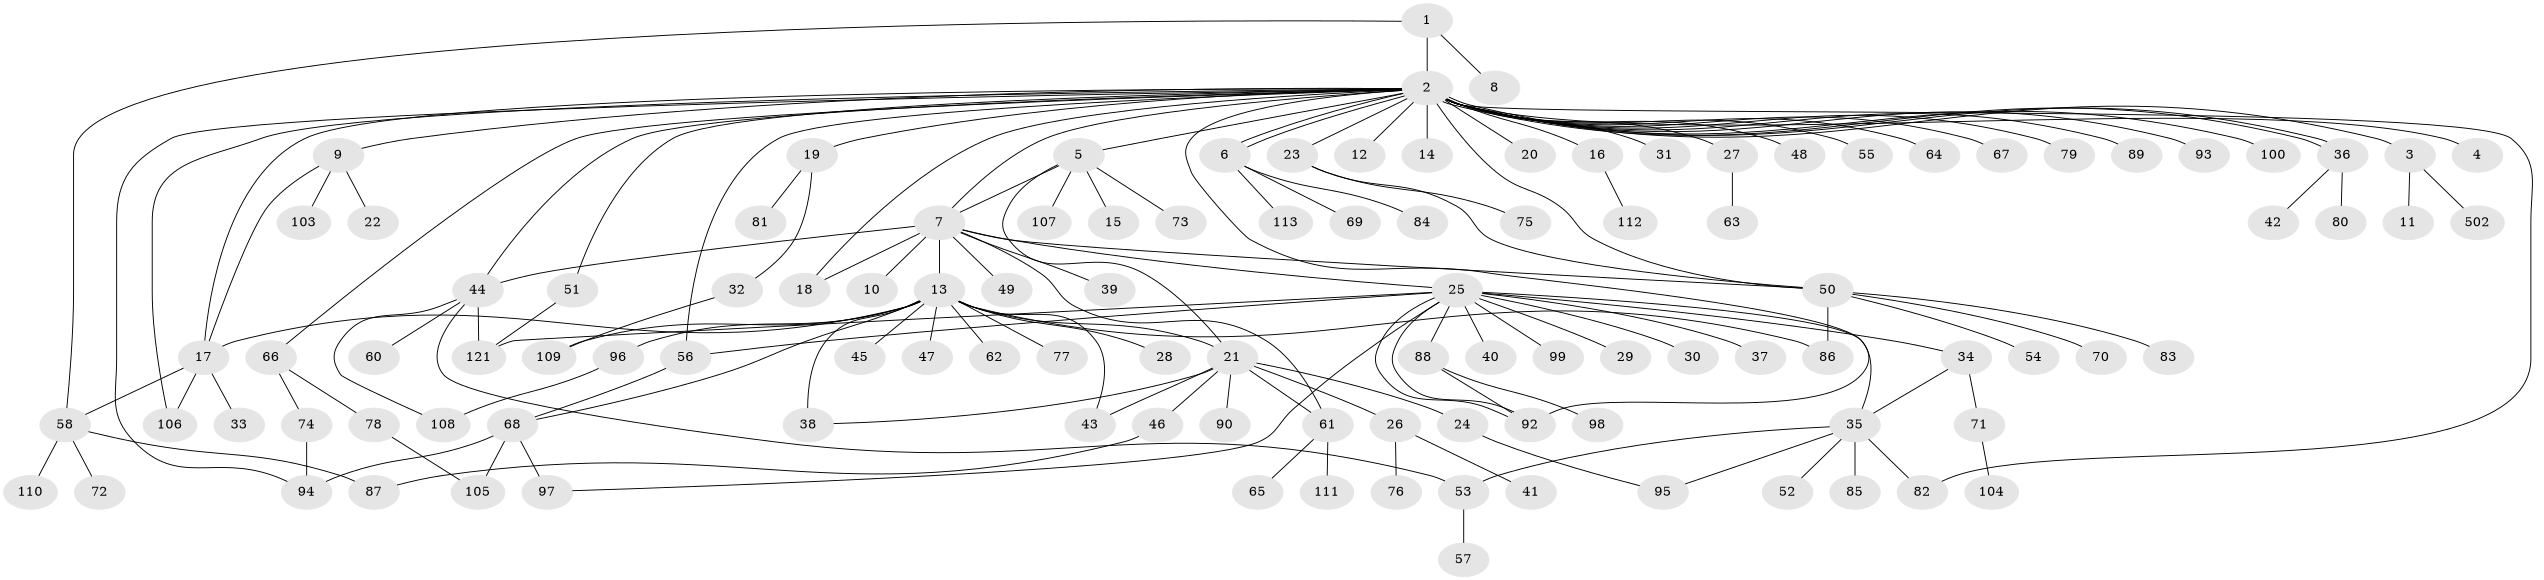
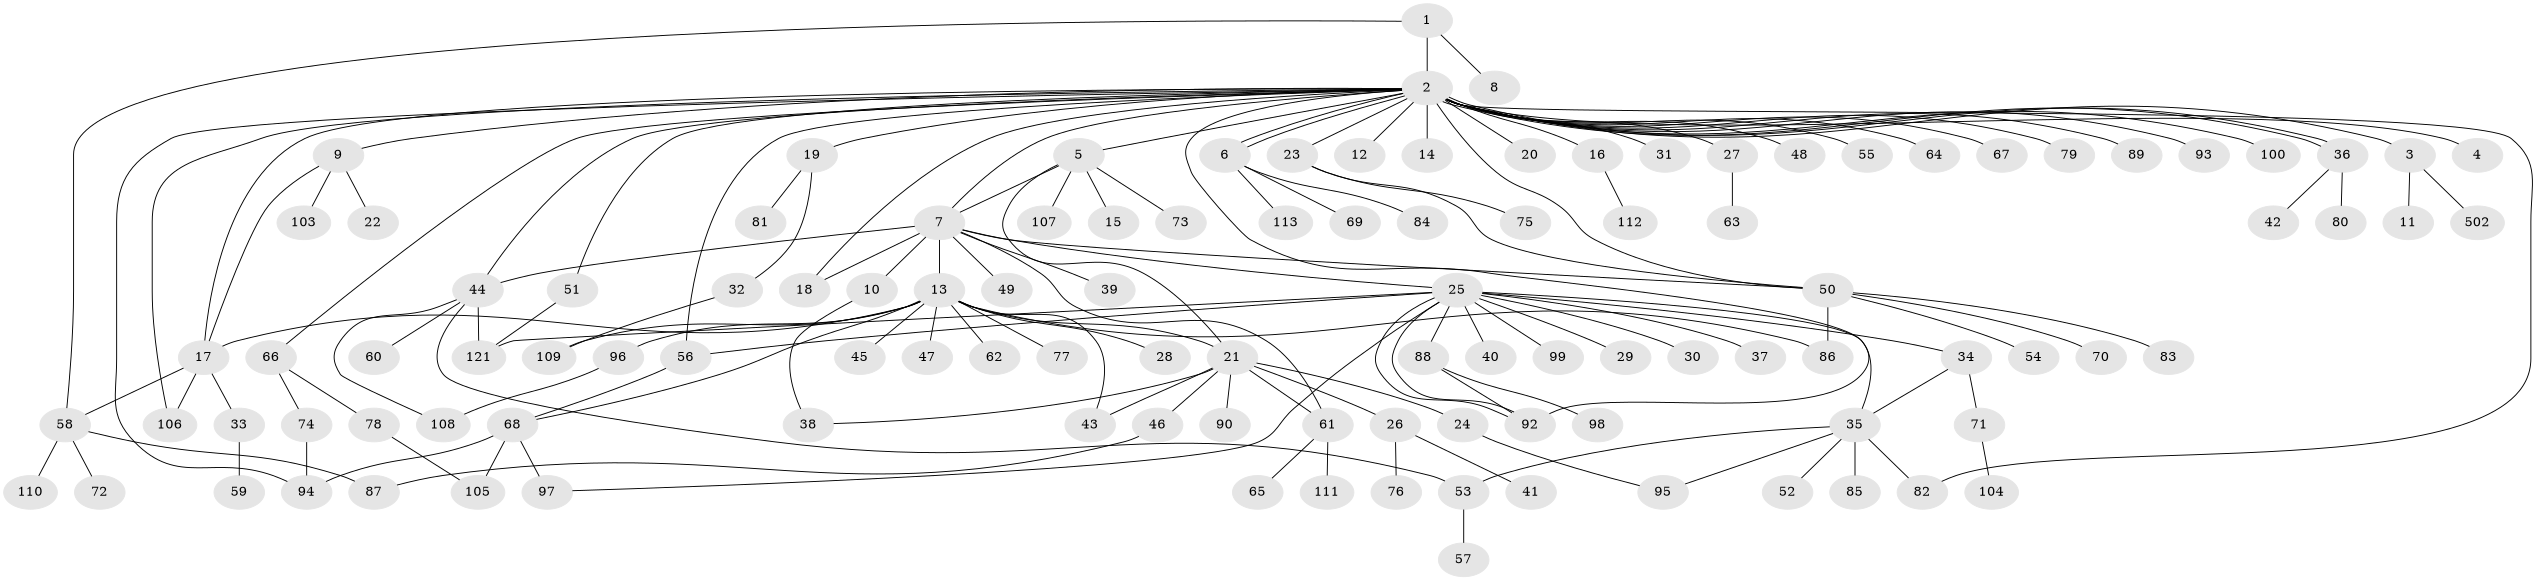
(821, 349) -> (799, 336)
none -> (239, 492)
